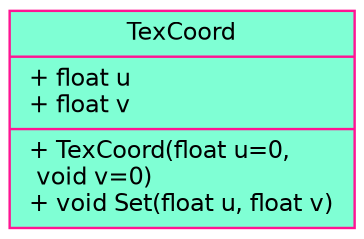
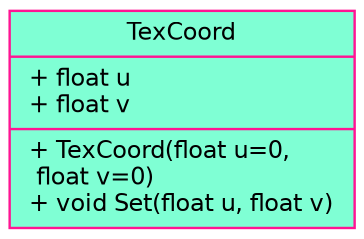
(92, 177) -> (92, 177)
